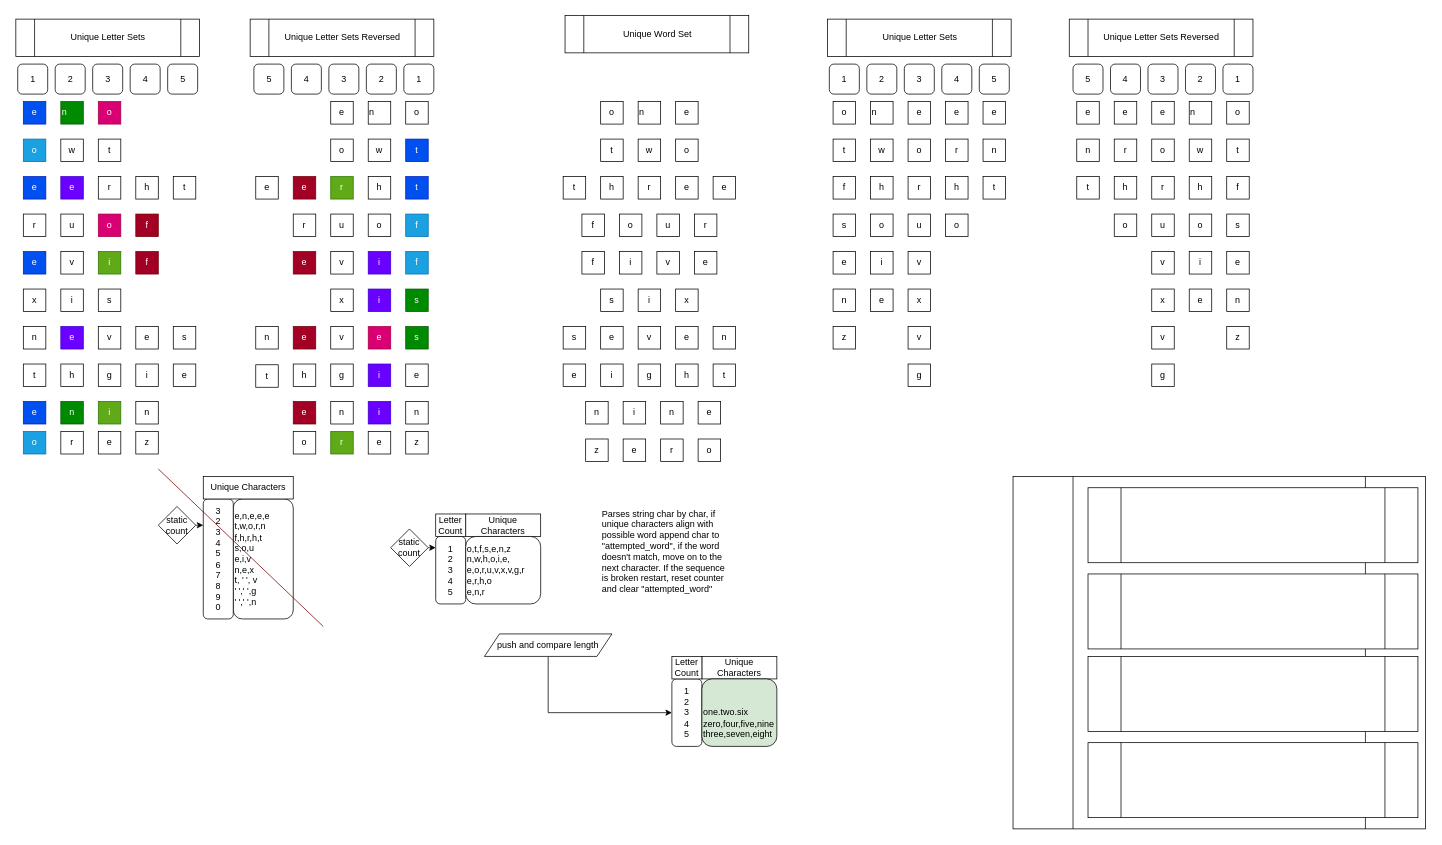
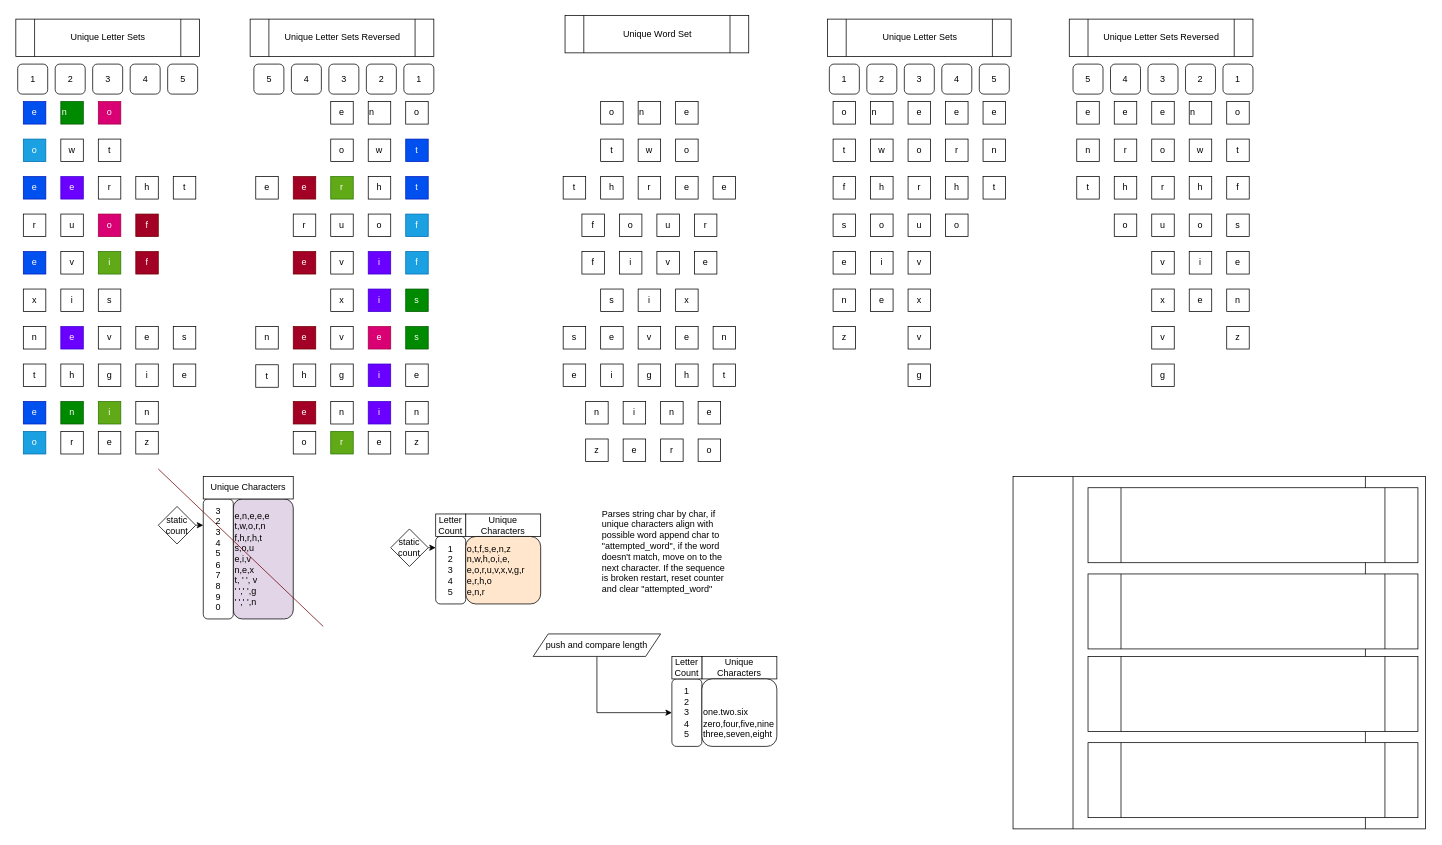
(263, 559) -> (263, 559)
(503, 570) -> (503, 570)
(548, 645) -> (597, 645)
(739, 713) -> (739, 713)
